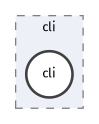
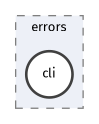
(49, 28) -> (49, 28)
